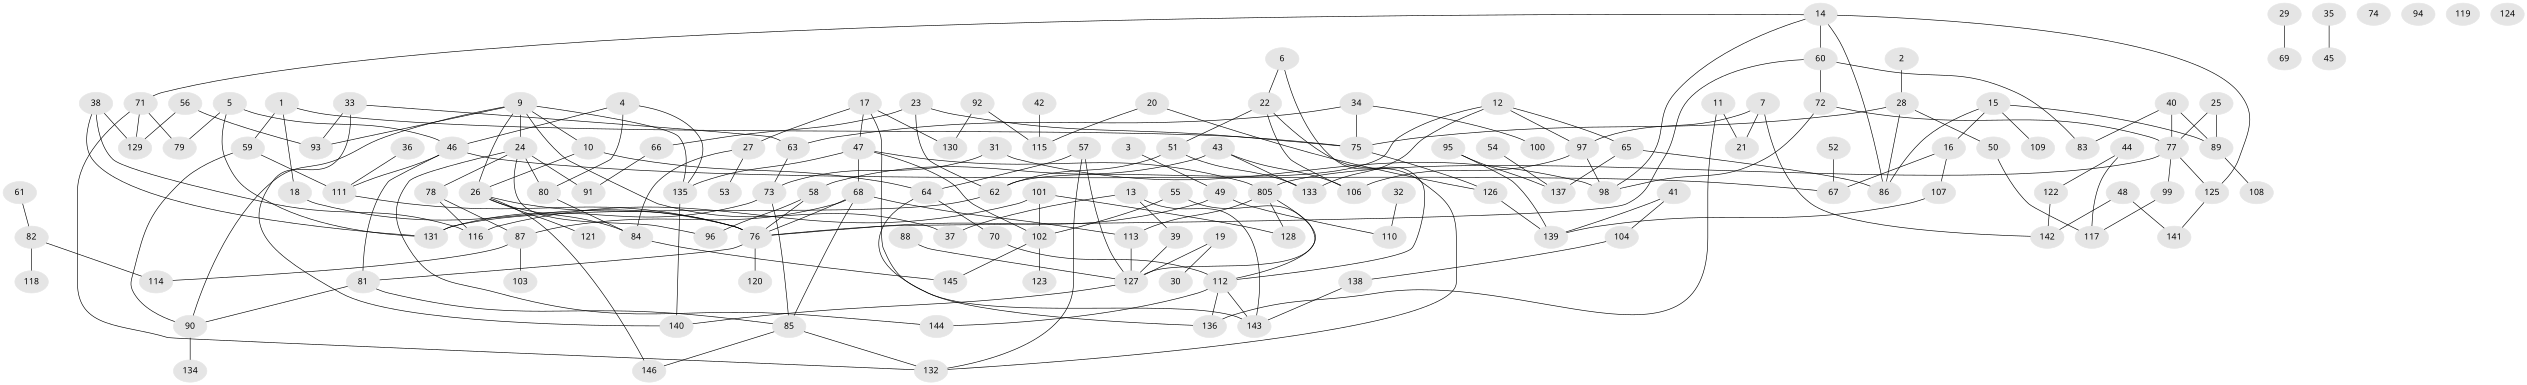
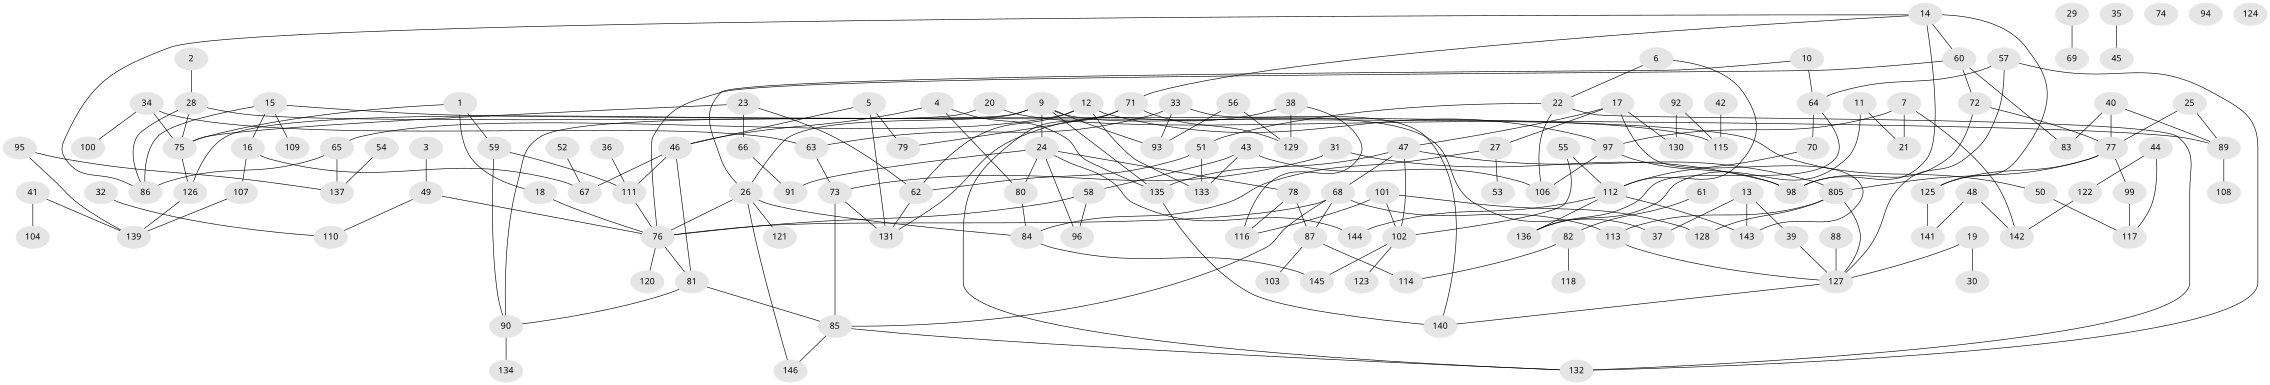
(2463, 14) -> none
(564, 132) -> none
(1355, 282) -> none
